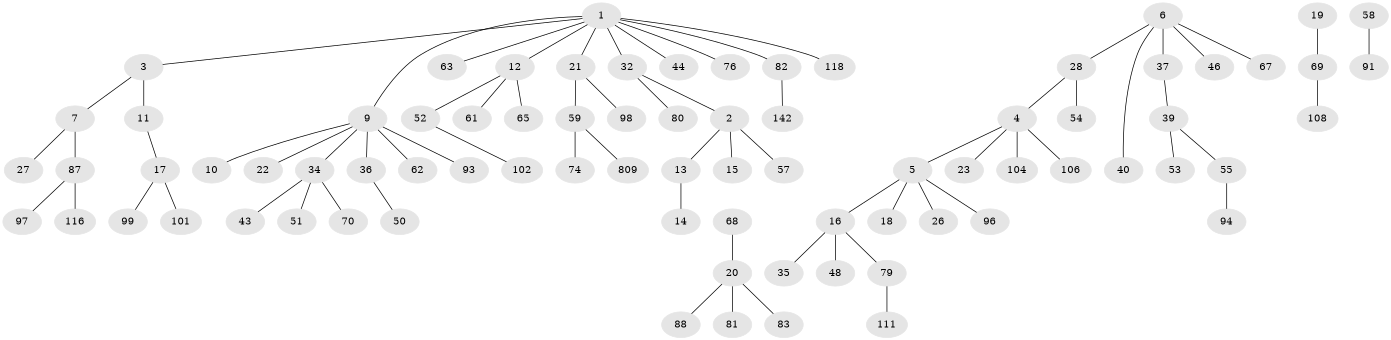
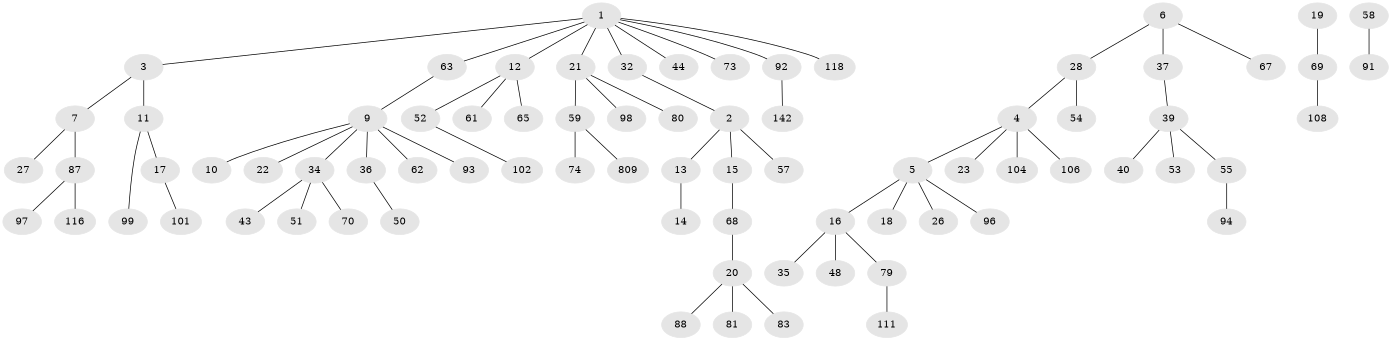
(460, 37) -> (407, 93)
(730, 67) -> (730, 67)
(782, 67) -> (782, 67)
(1215, 67) -> none
(1128, 90) -> (1146, 144)
(653, 93) -> (627, 93)
(144, 196) -> (133, 170)
none -> (732, 196)
